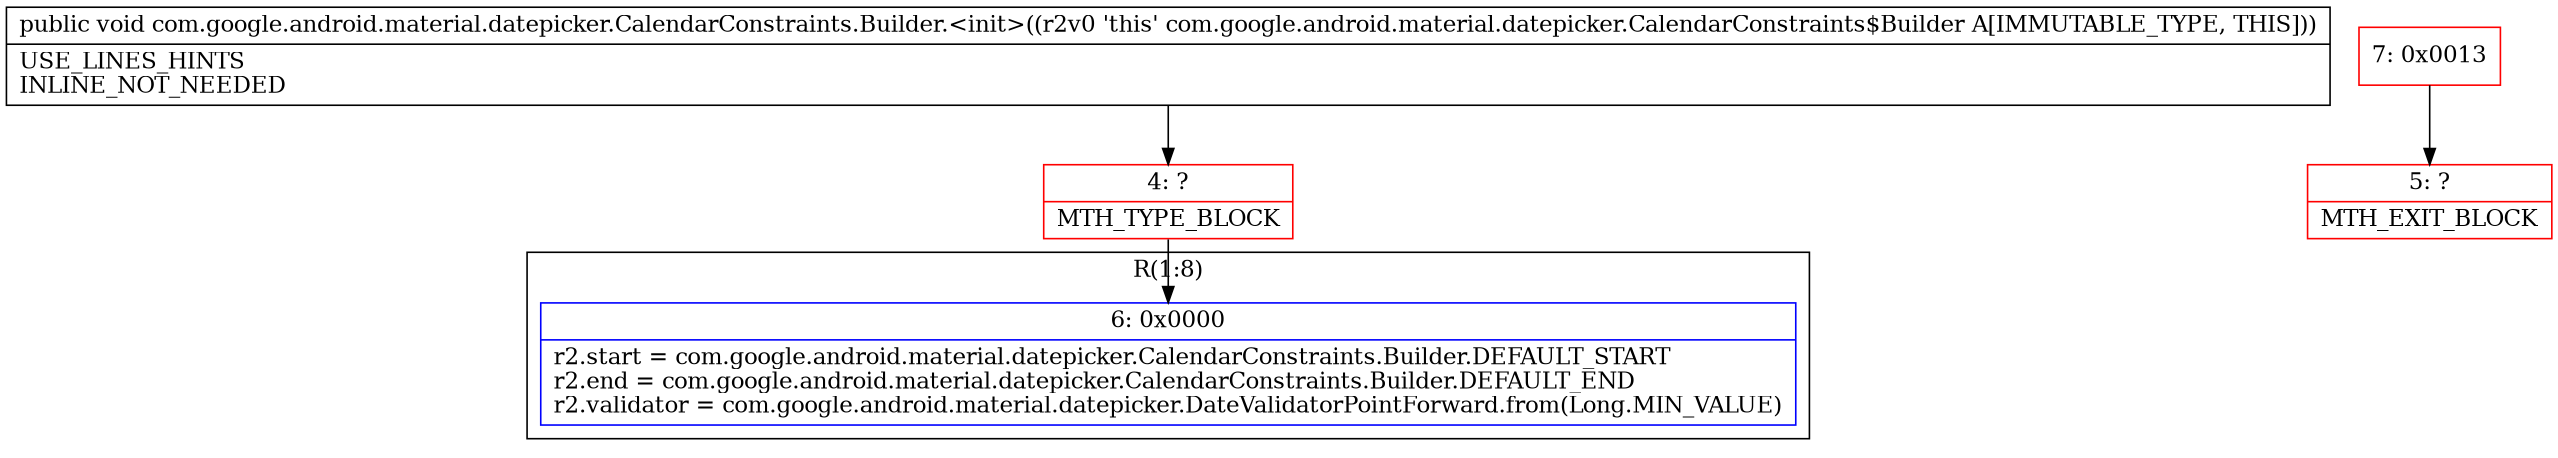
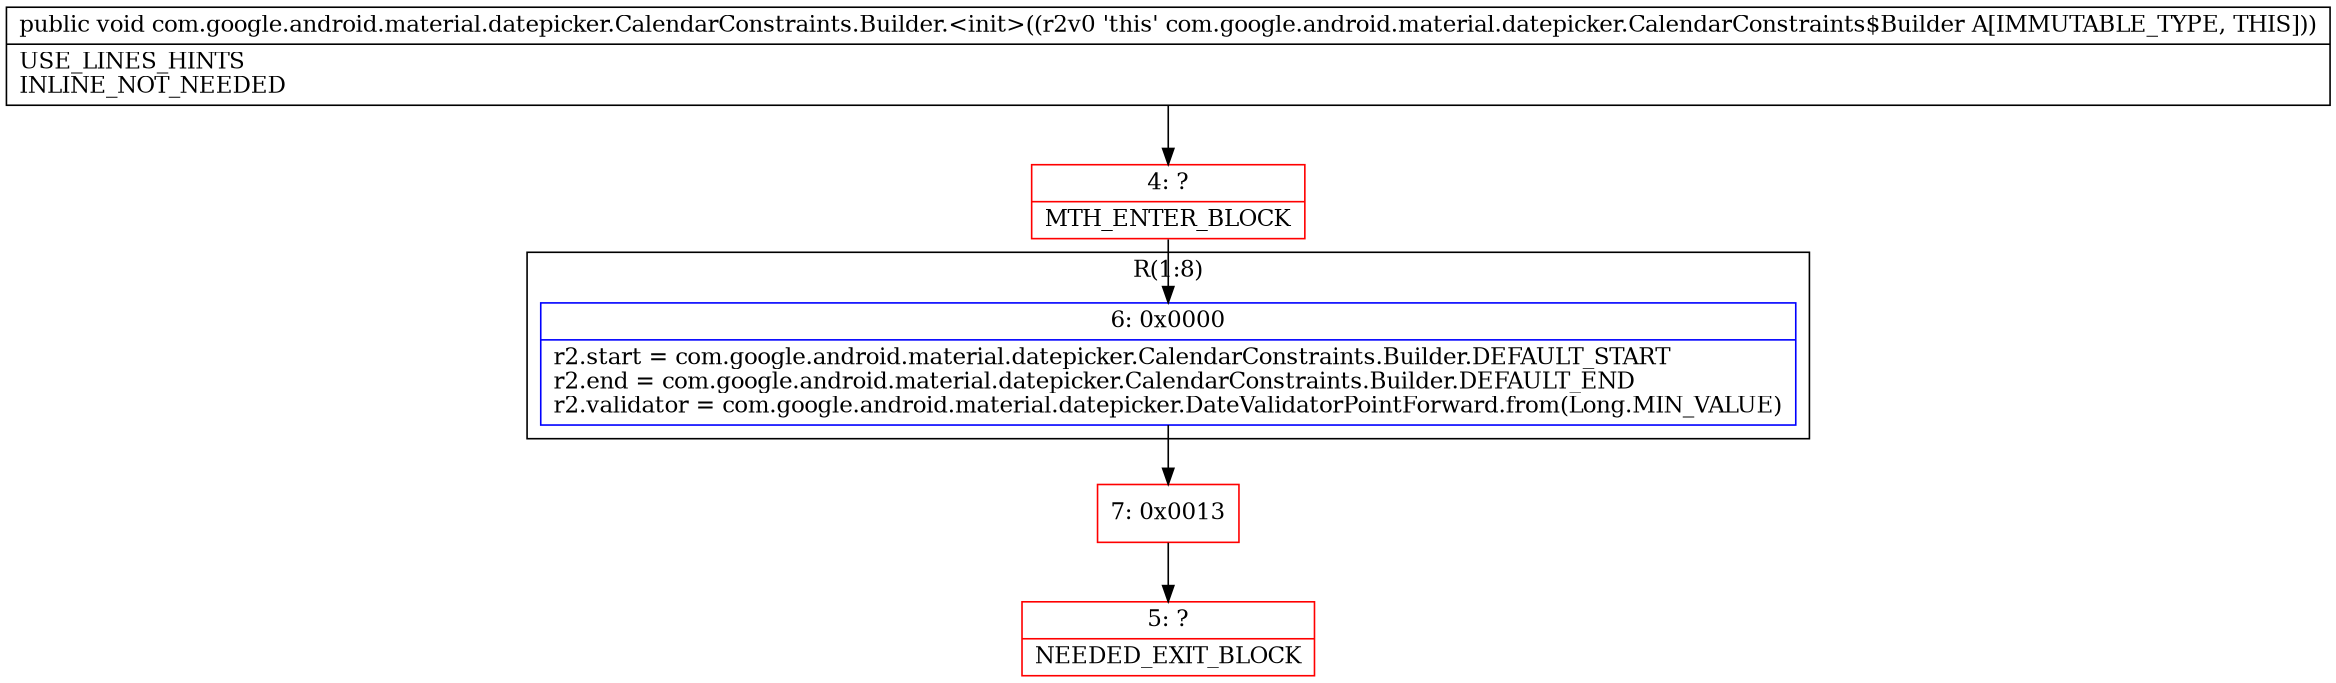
(1168, 219) -> (1168, 219)
(2430, 219) -> (1168, 656)
none -> (1168, 449)
